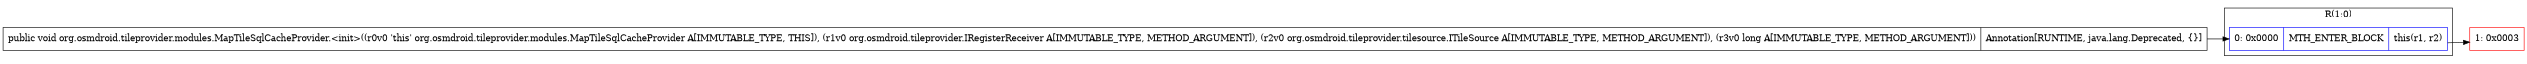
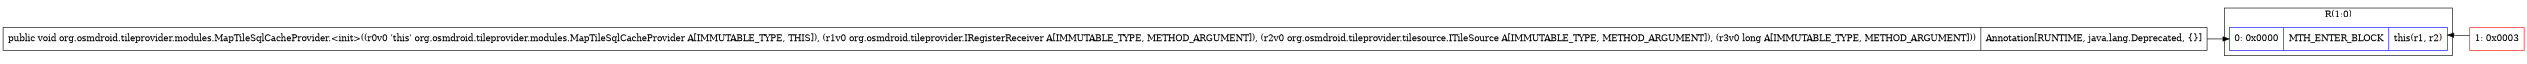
(2456, 43) -> (2462, 35)
